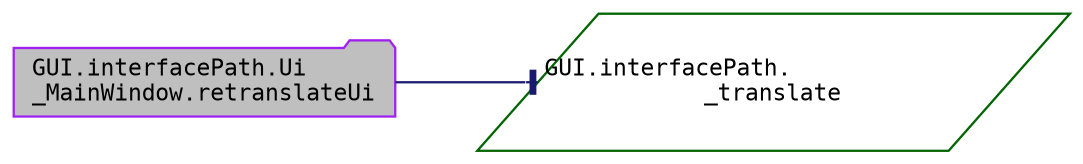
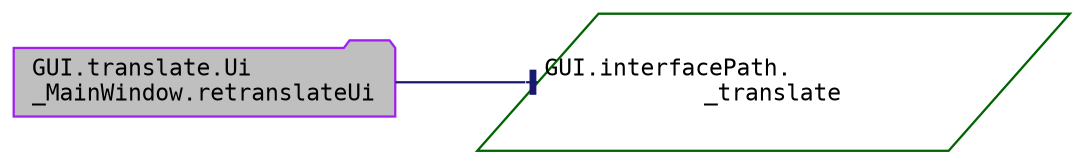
(204, 82) -> (204, 82)
